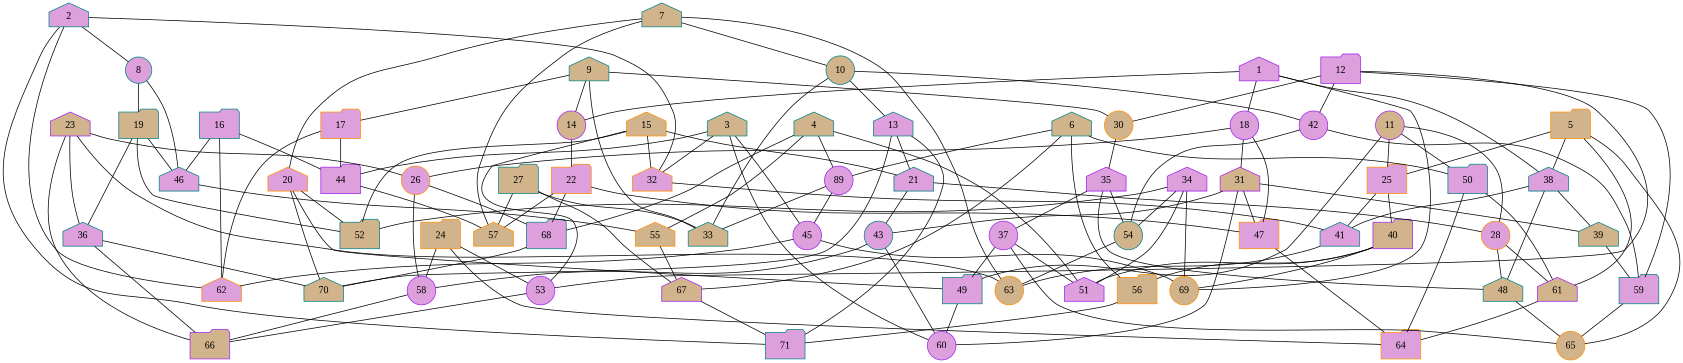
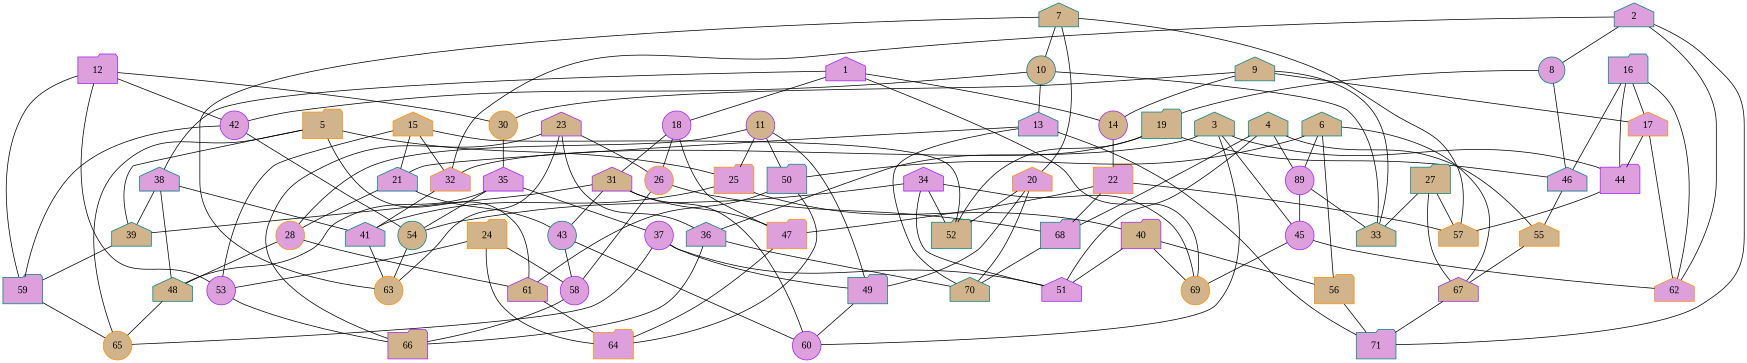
none -> (1638, 99)
(341, 125) -> (1648, 125)
(1559, 154) -> (188, 154)
